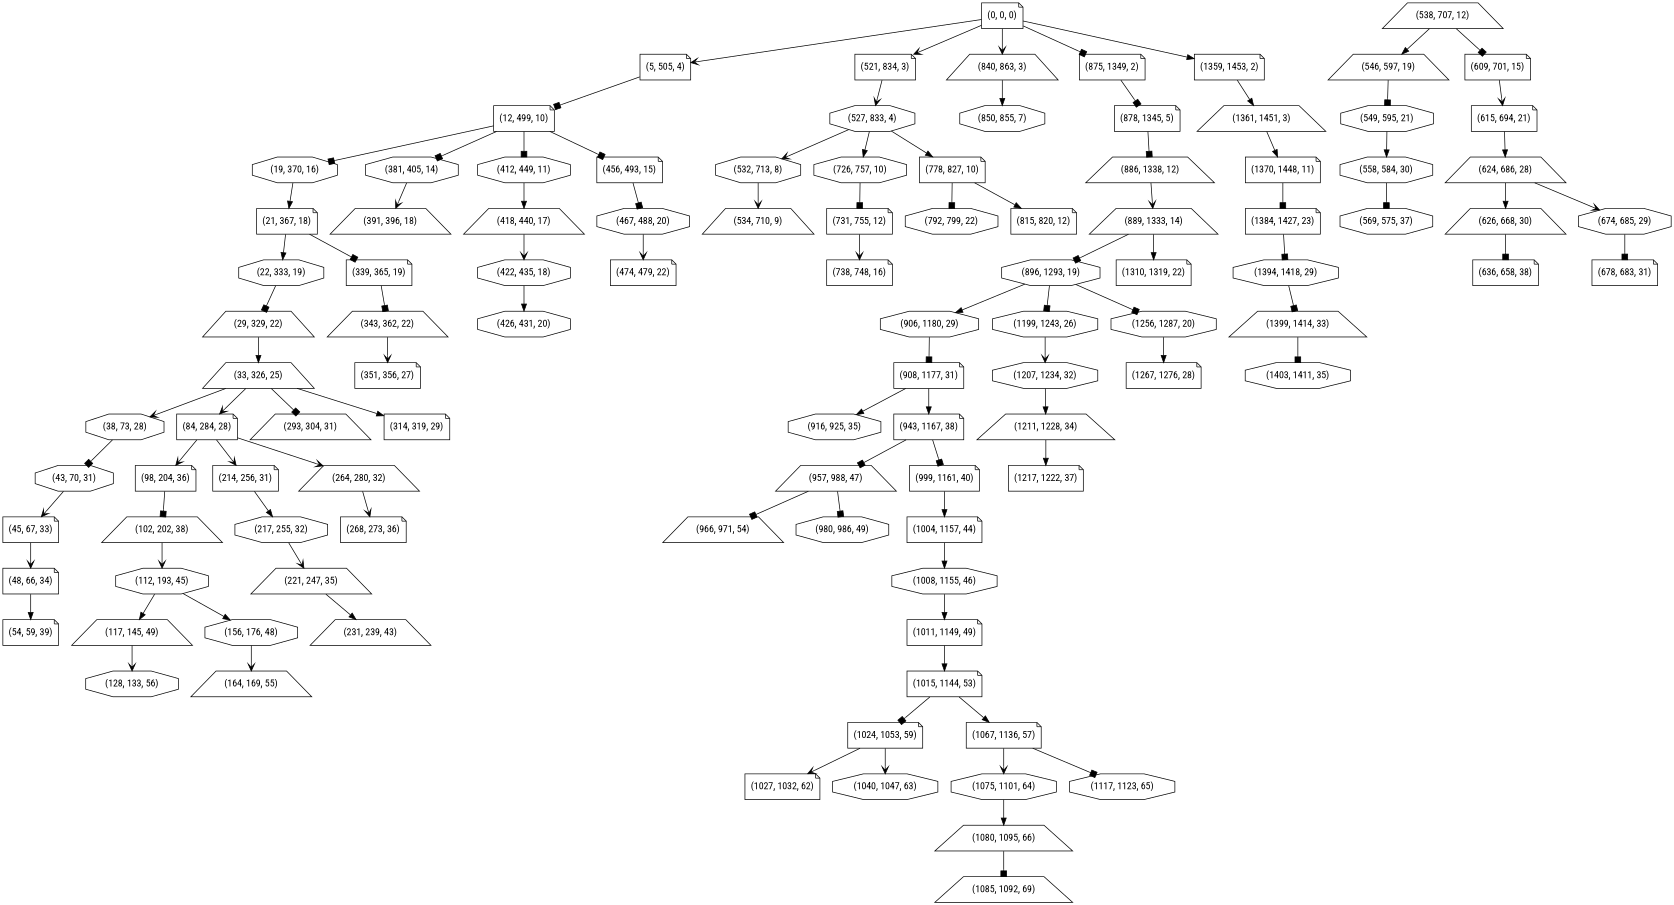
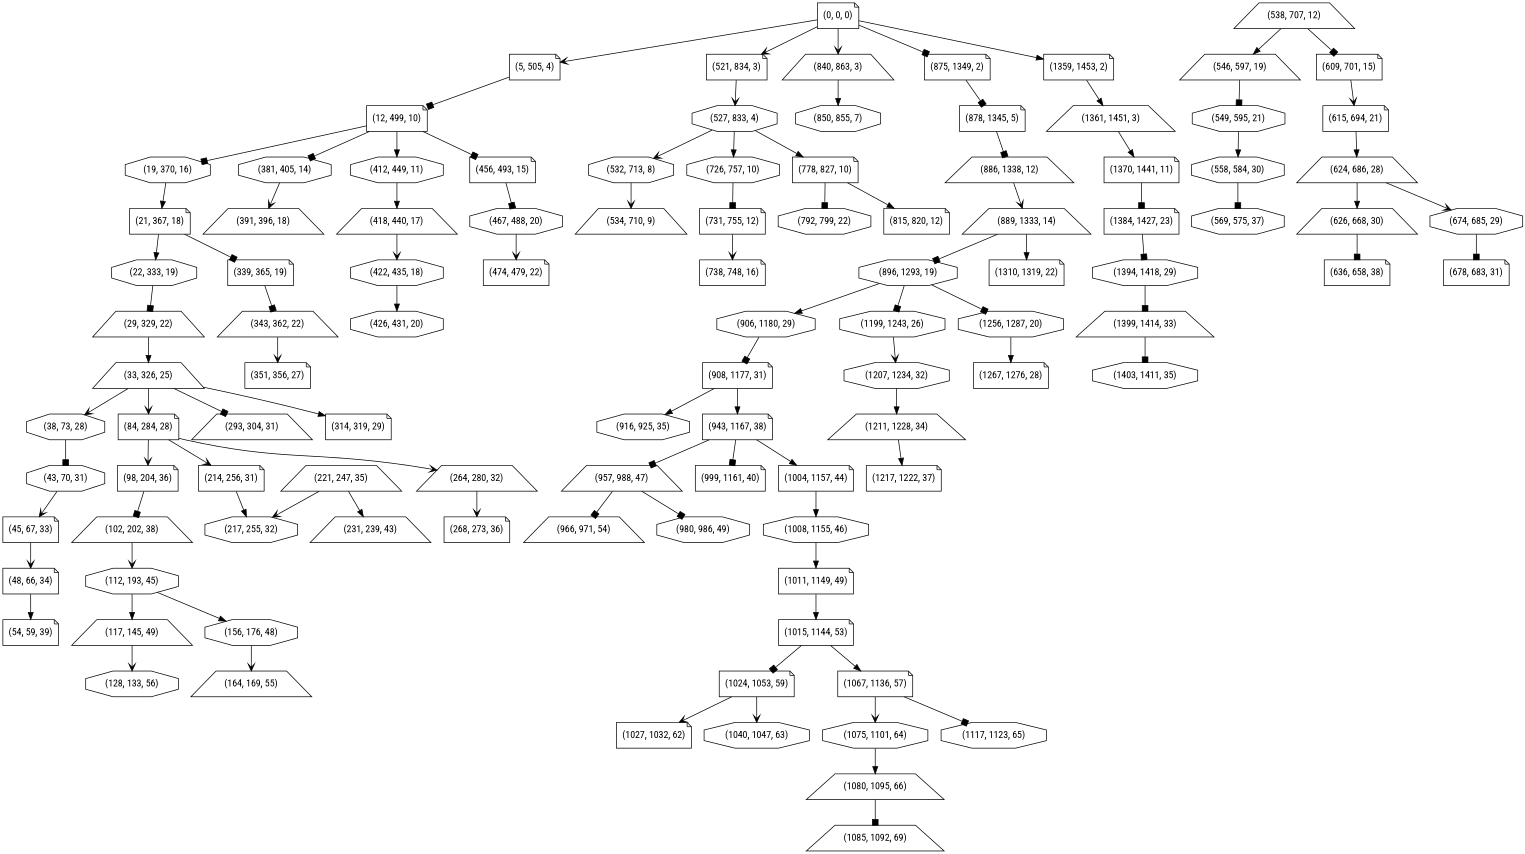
(524, 141) -> (397, 141)
(1283, 170) -> (1142, 170)
(944, 501) -> (774, 451)
(294, 552) -> (299, 502)
